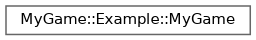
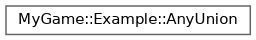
(128, 20) -> (128, 20)
